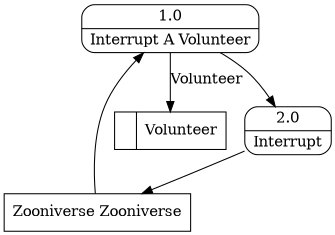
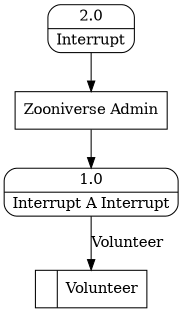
(170, 40) -> (91, 204)
(248, 72) -> none
(97, 213) -> (91, 110)
